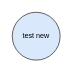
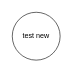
(36, 36) -> (36, 36)
